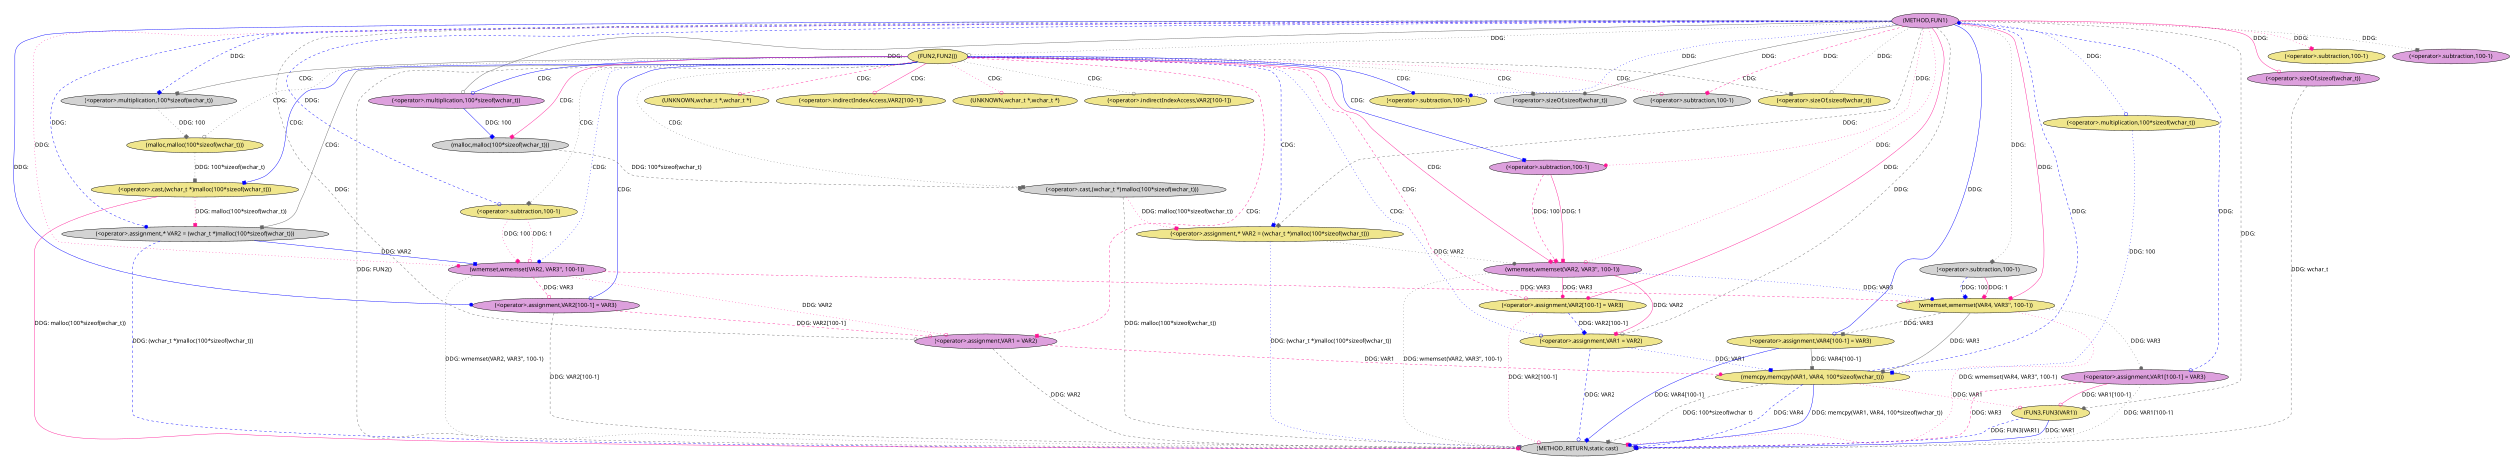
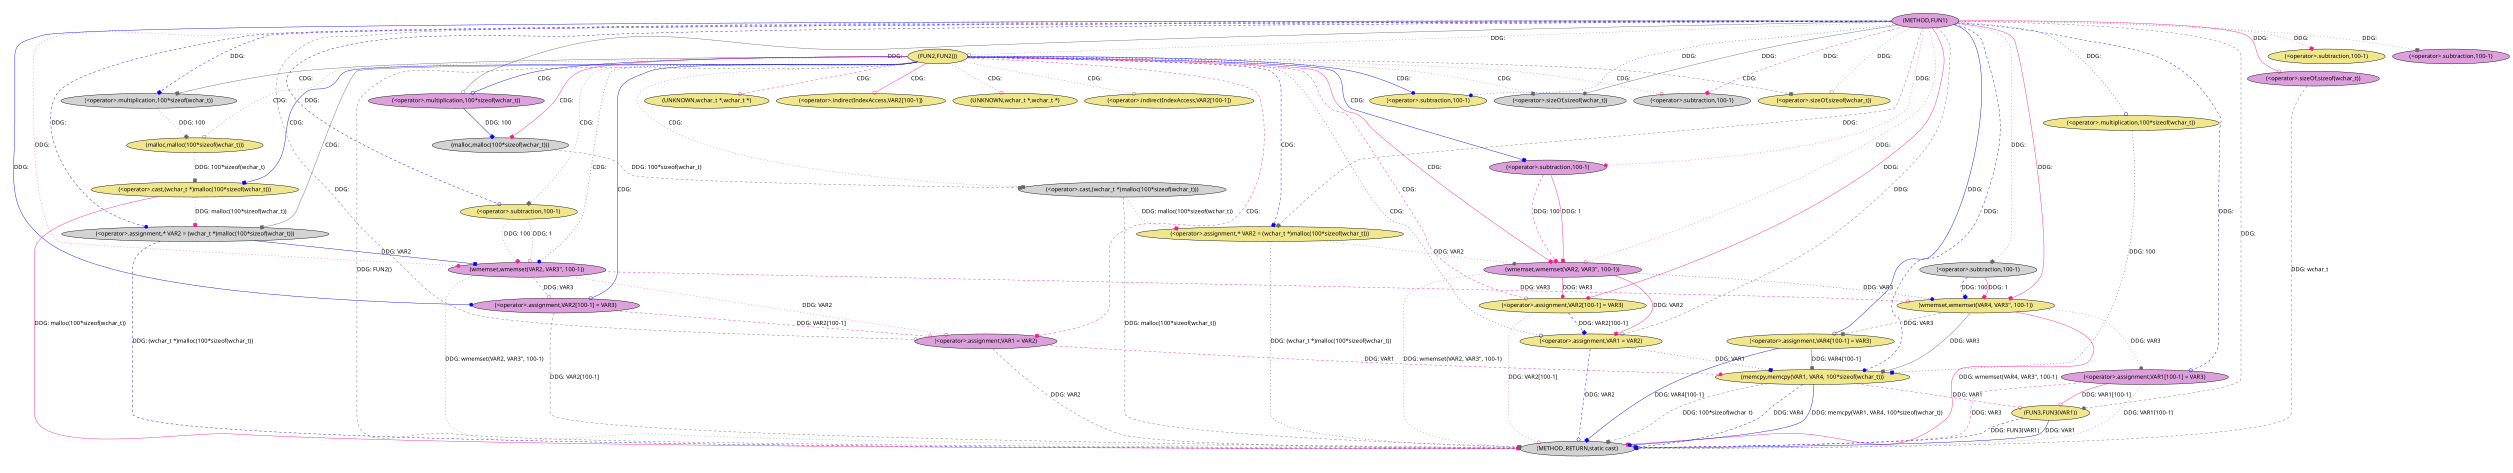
(2077, 243) -> (1978, 218)
(1938, 395) -> (1938, 395)
(1932, 429) -> (1932, 429)
